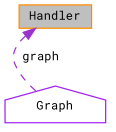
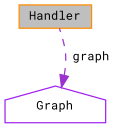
(15, 65) -> (65, 52)
